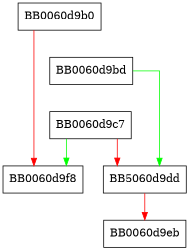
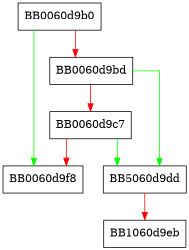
none -> (75, 40)
(34, 94) -> (34, 94)
none -> (90, 94)
(66, 148) -> (66, 148)
(117, 148) -> (117, 148)
(145, 234) -> (145, 234)
